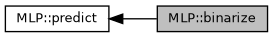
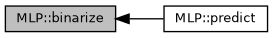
(140, 19) -> (147, 19)
